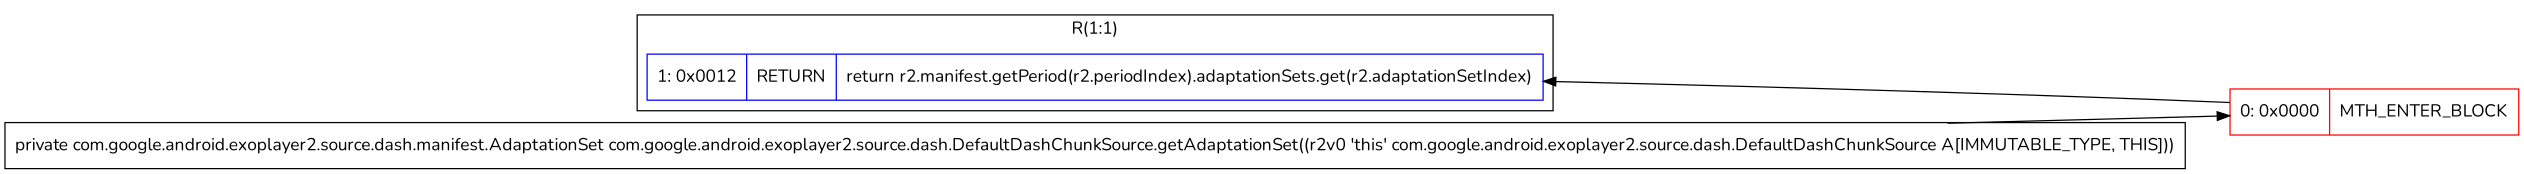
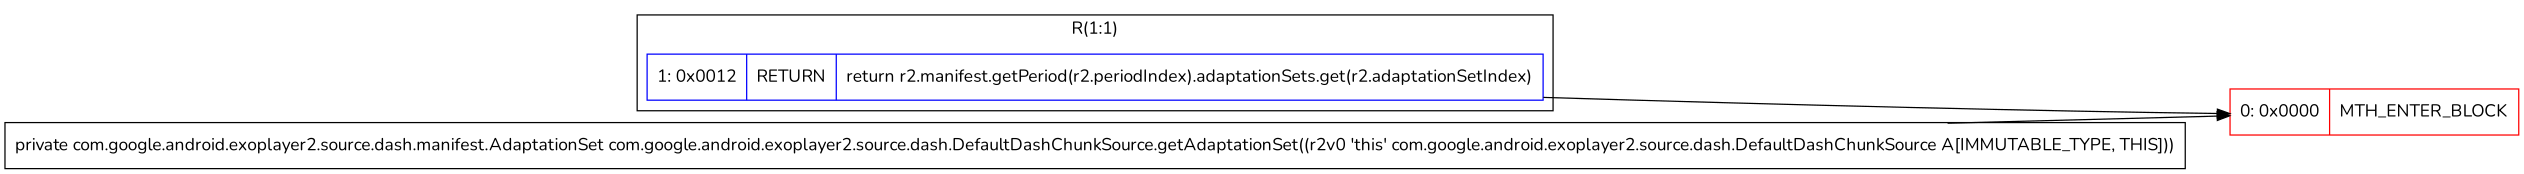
(1893, 91) -> (1880, 107)
